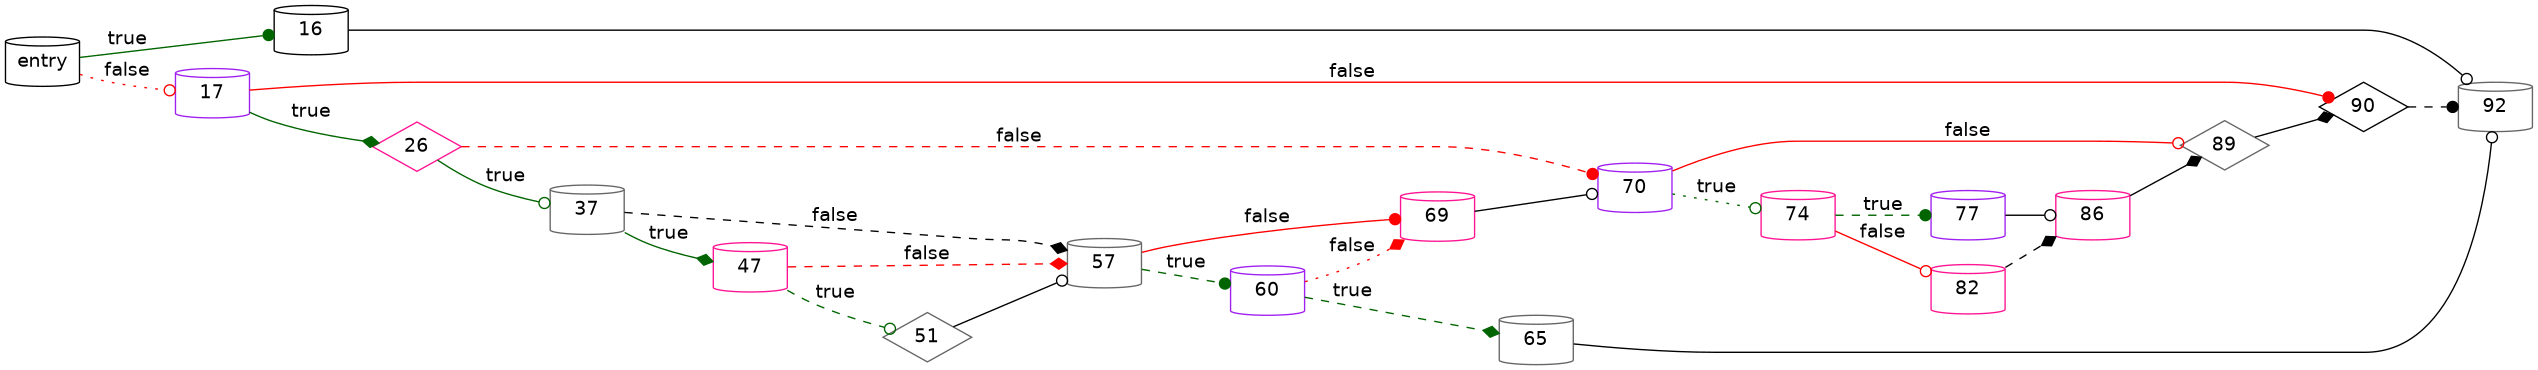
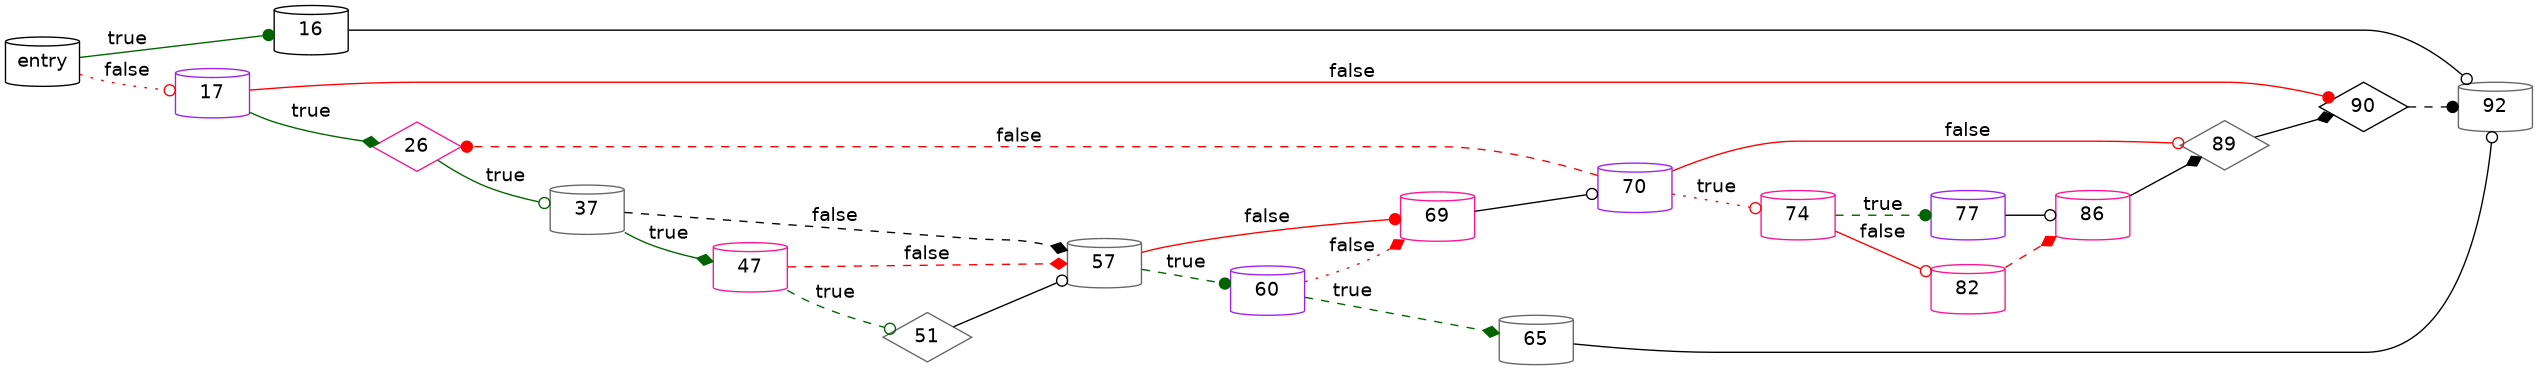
(1026, 147) -> (1037, 147)
(1711, 201) -> (1711, 201)
(2023, 256) -> (2023, 256)
